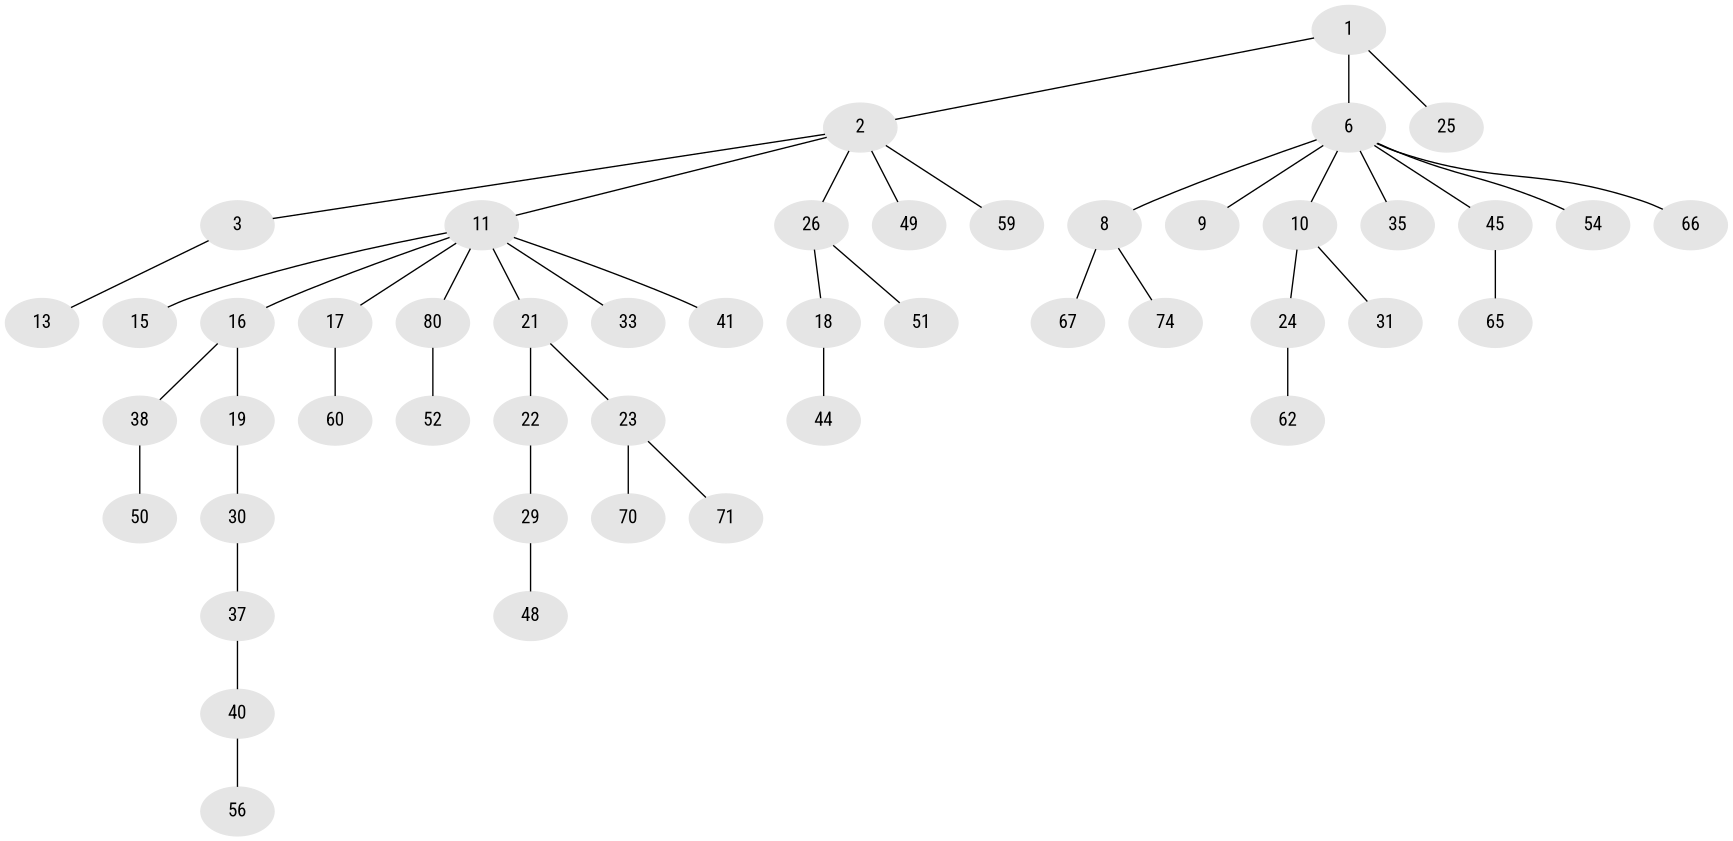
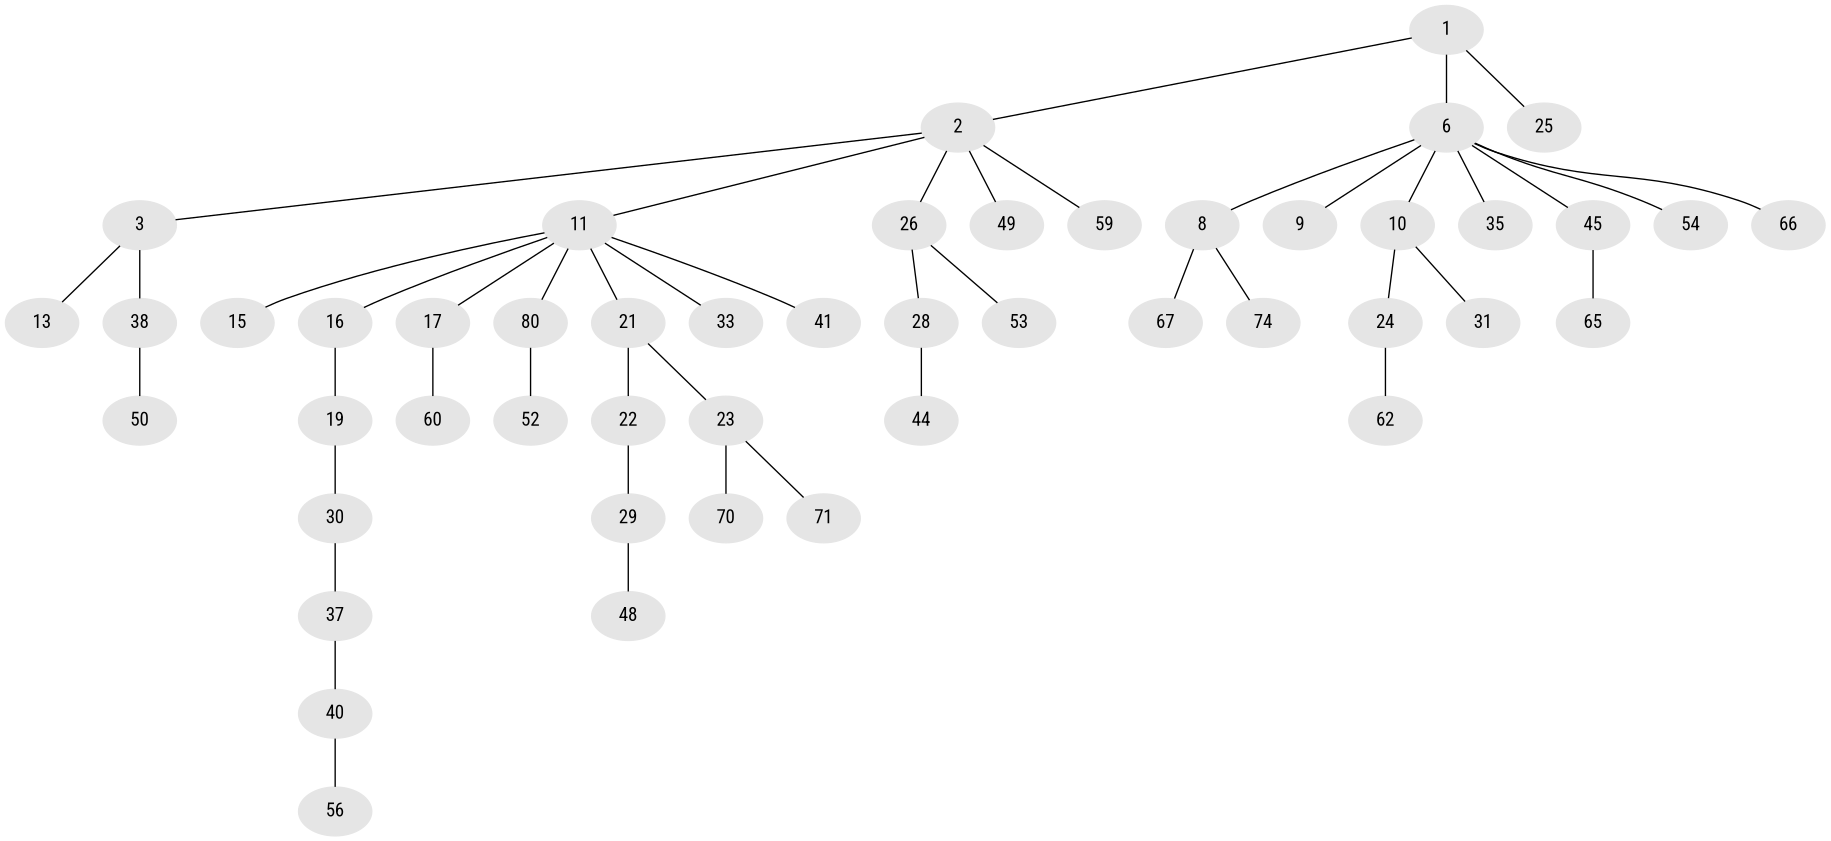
(824, 323) -> (921, 323)
(921, 323) -> (1019, 323)
(189, 372) -> (140, 274)
